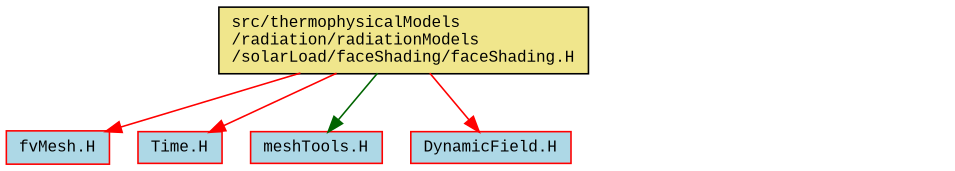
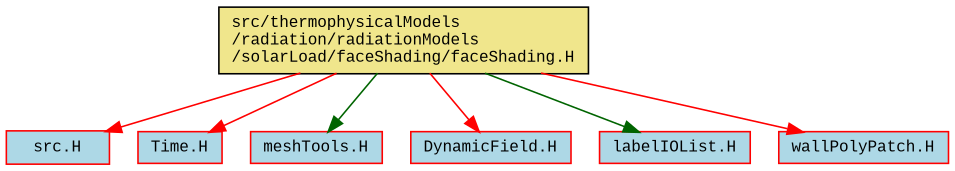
(58, 148) -> (58, 148)
none -> (675, 148)
none -> (864, 148)
